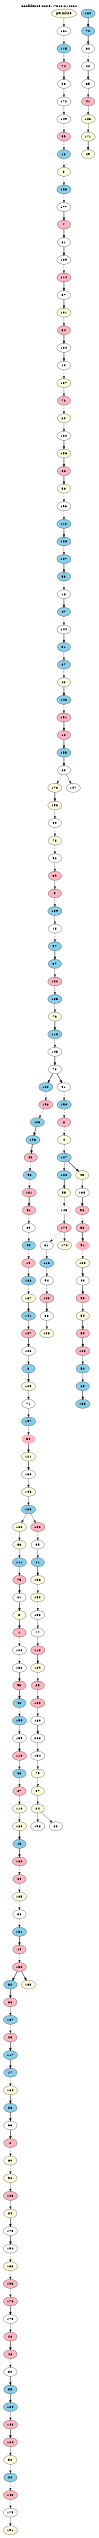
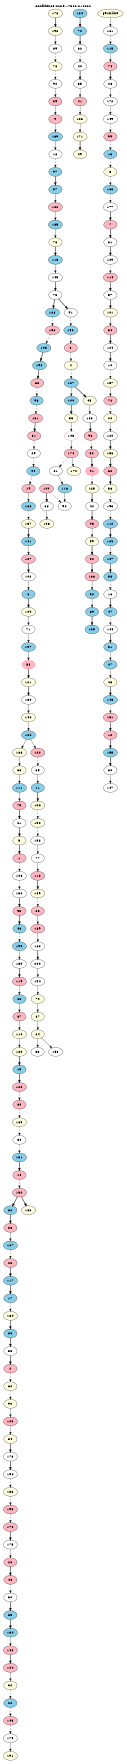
(60, 778) -> none
(47, 1288) -> (55, 497)
